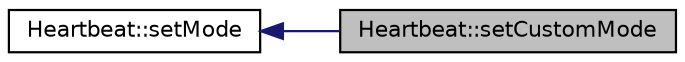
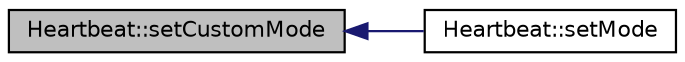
(311, 31) -> (396, 31)
